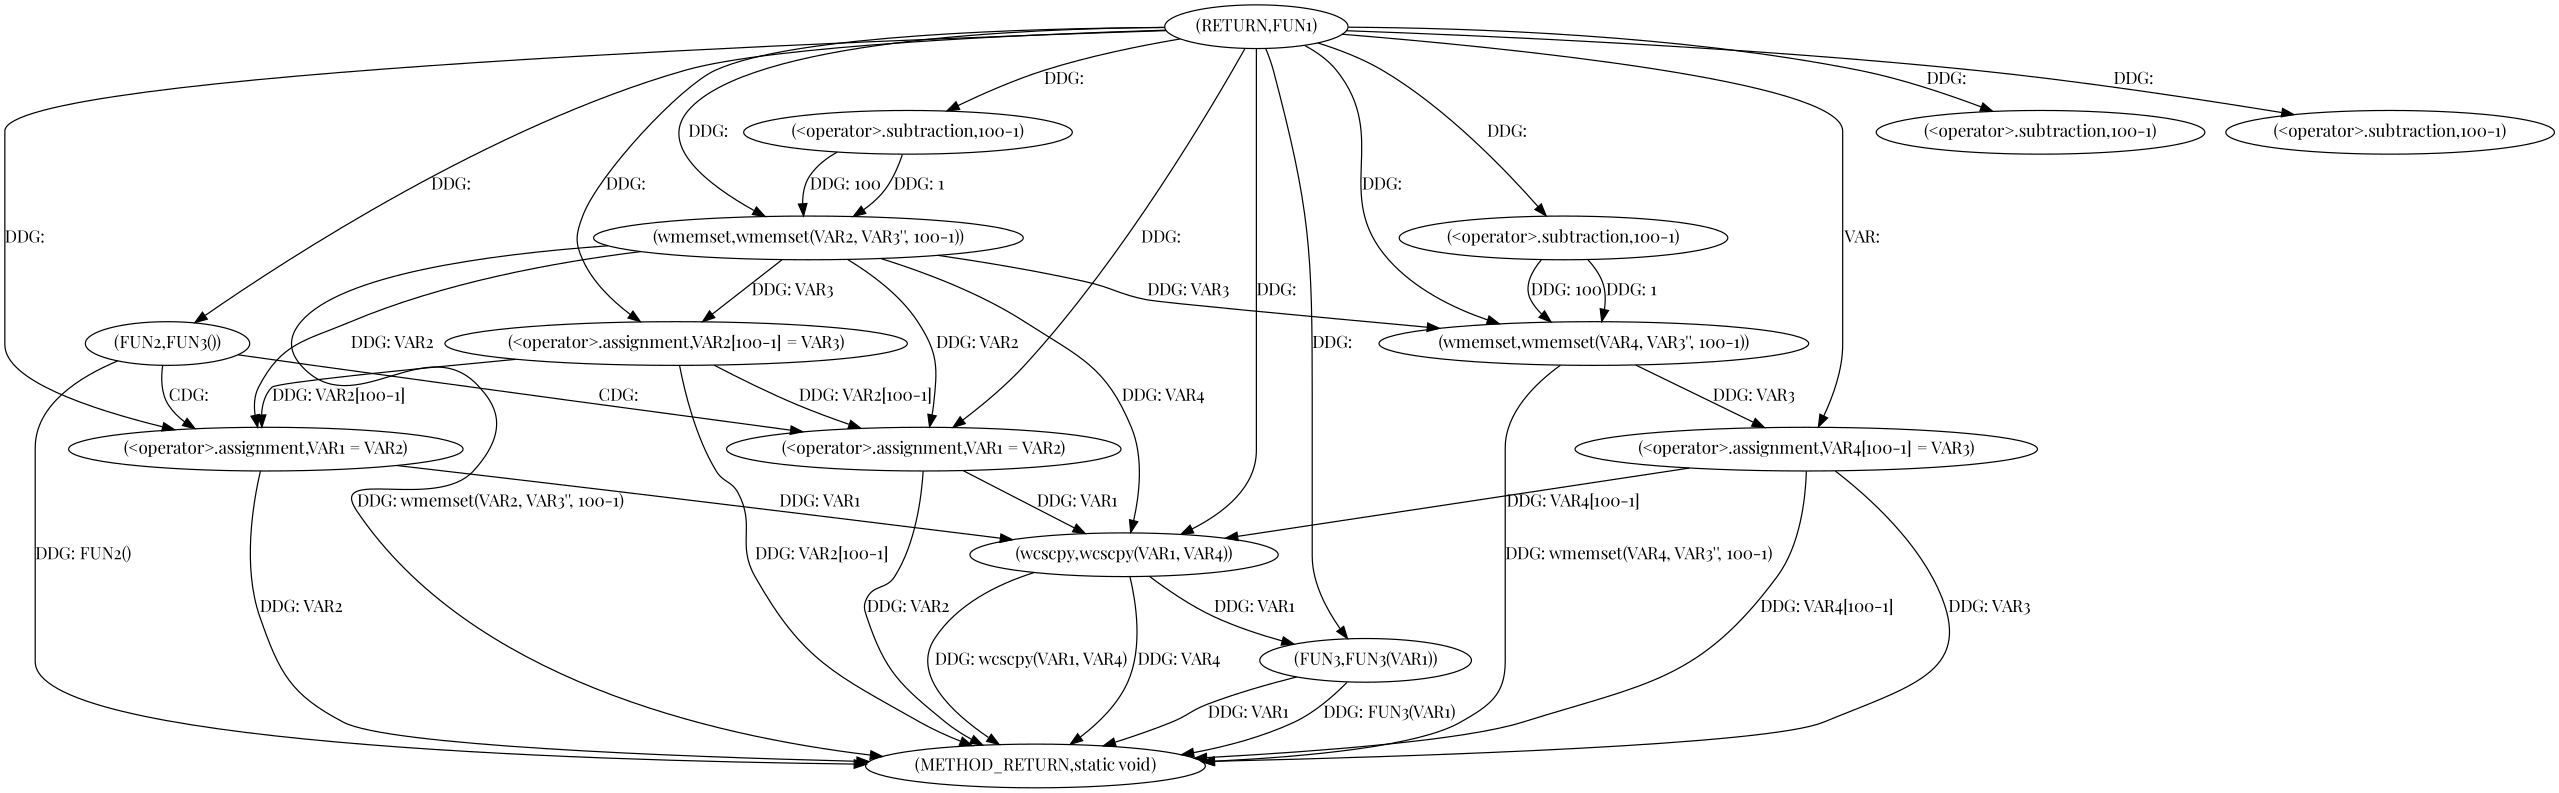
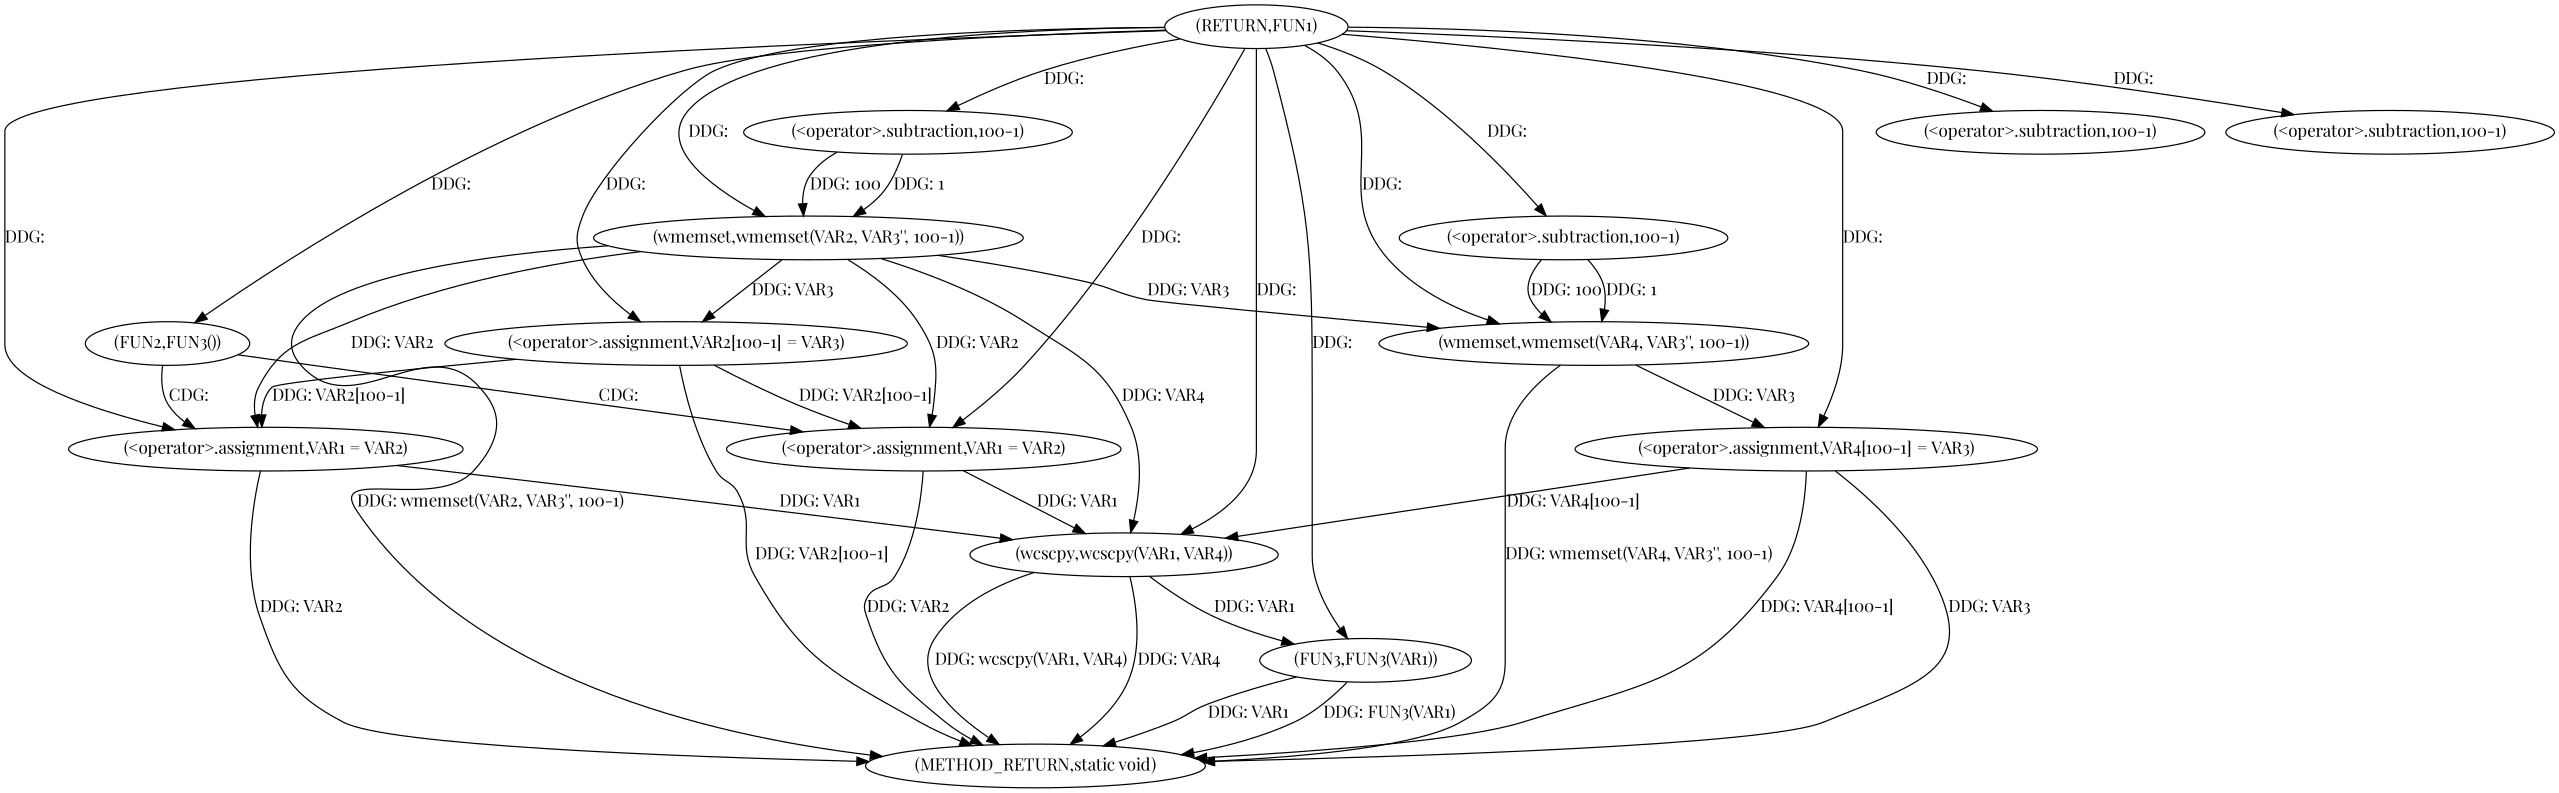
(1865, 238) -> (1865, 238)
(266, 734) -> none
